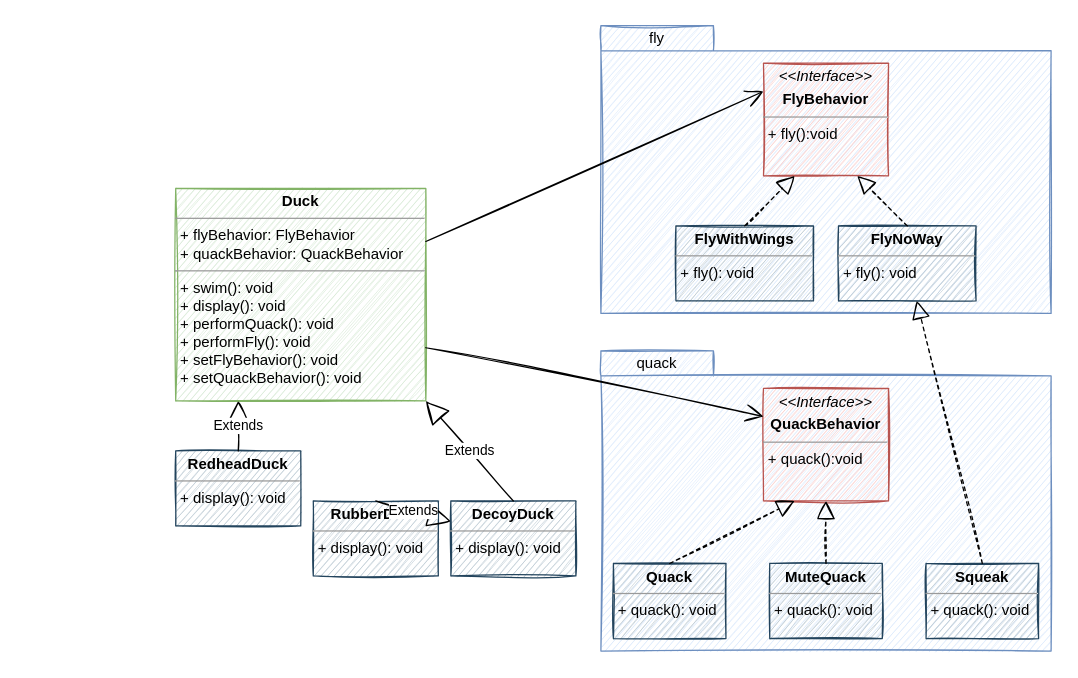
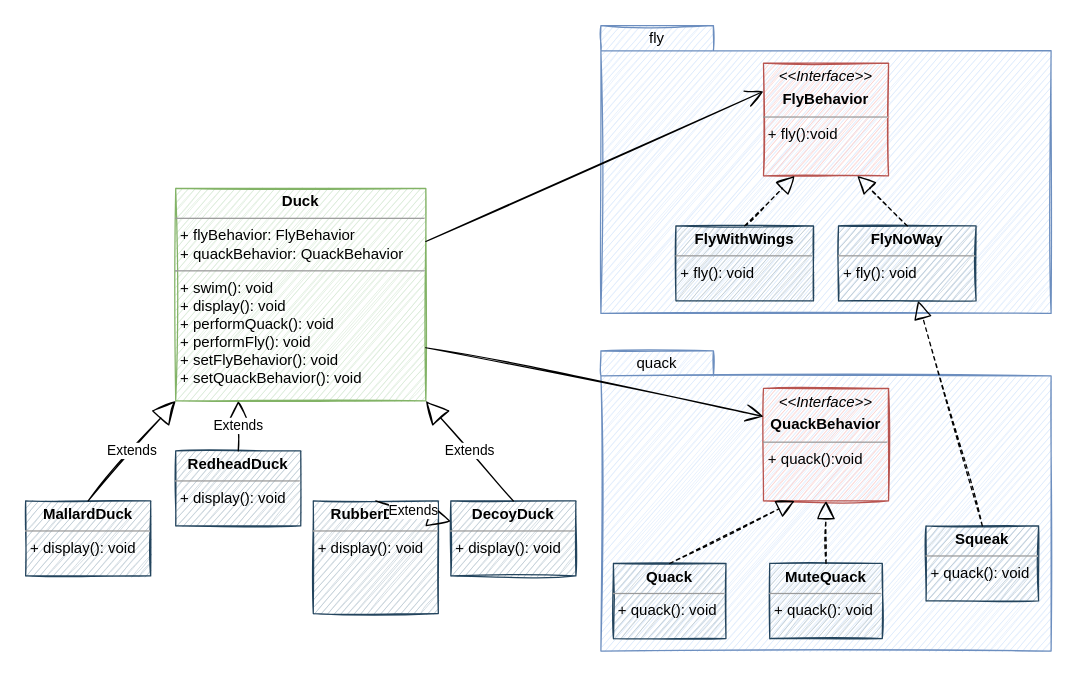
none -> (125, 458)
none -> (88, 538)
(376, 538) -> (376, 557)
(982, 601) -> (982, 563)
